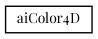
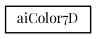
(49, 20) -> (48, 20)
